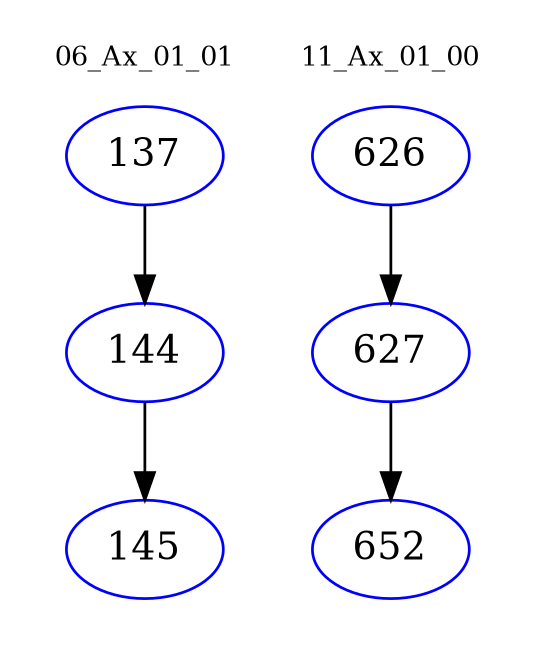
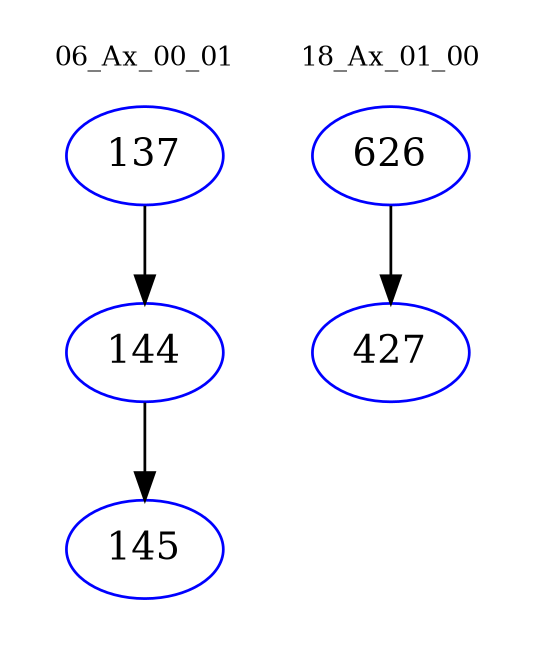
(145, 59) -> (145, 59)
(391, 59) -> (391, 59)
(391, 353) -> (391, 353)
(391, 549) -> none
